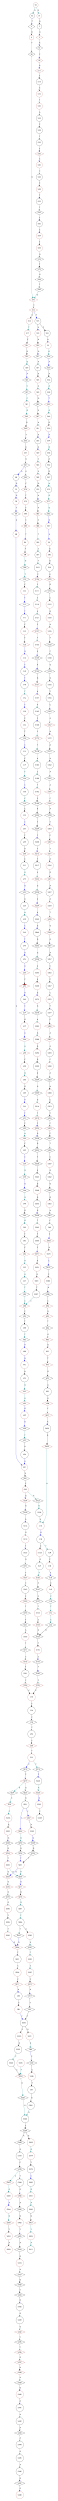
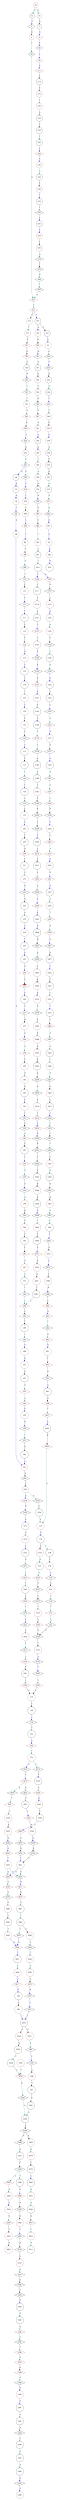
(50, 574) -> (44, 574)
(21, 1818) -> (32, 1826)
